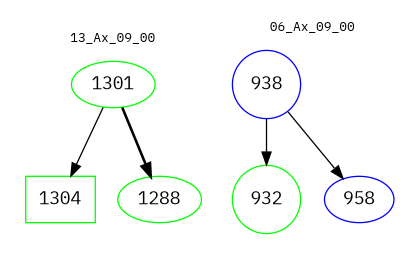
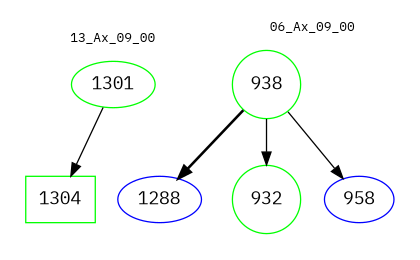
(267, 85) -> (267, 85)
(134, 136) -> (203, 153)
(160, 199) -> (160, 199)
